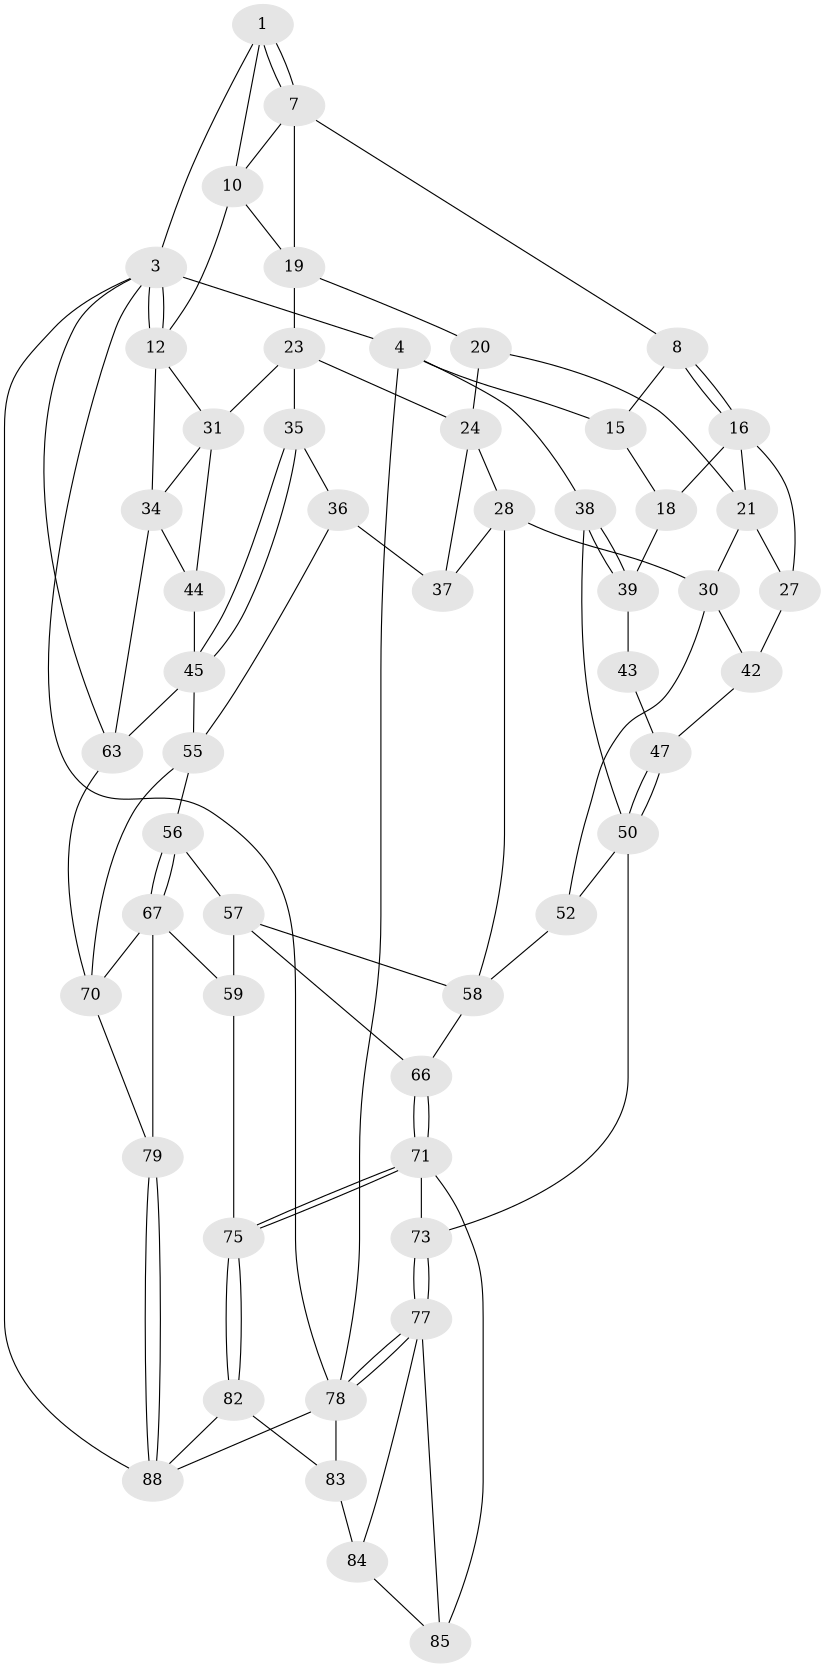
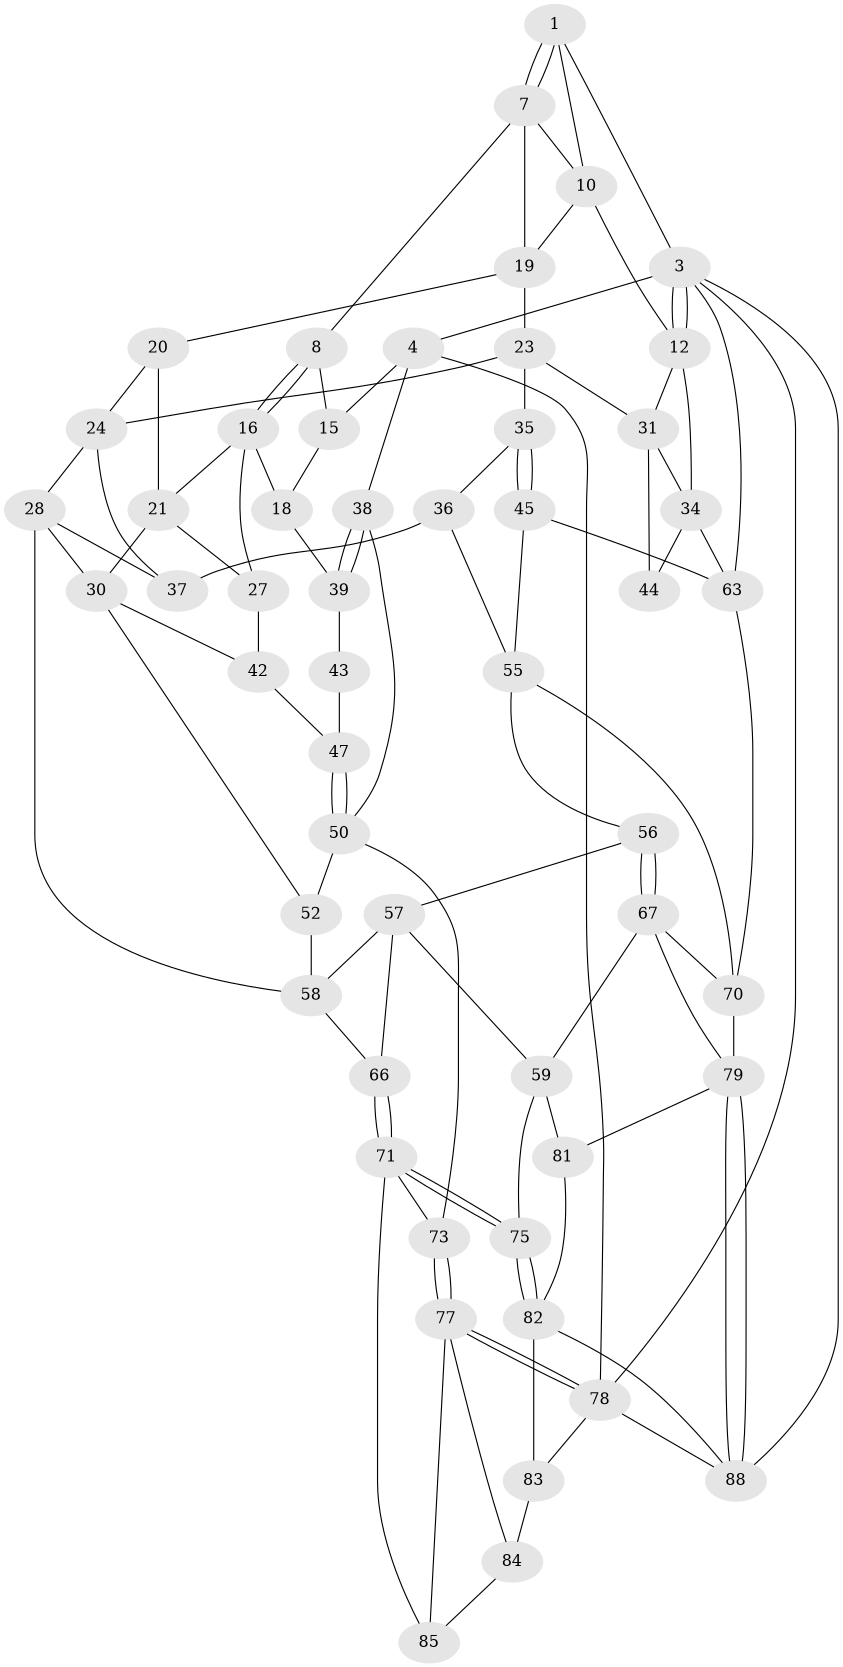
(194, 632) -> none
none -> (563, 1157)
